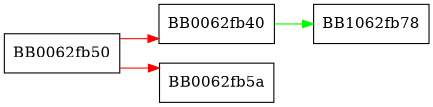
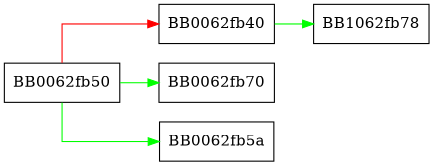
(134, 68) -> (86, 142)
none -> (217, 83)
